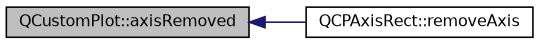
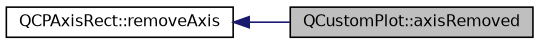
(285, 22) -> (270, 22)
